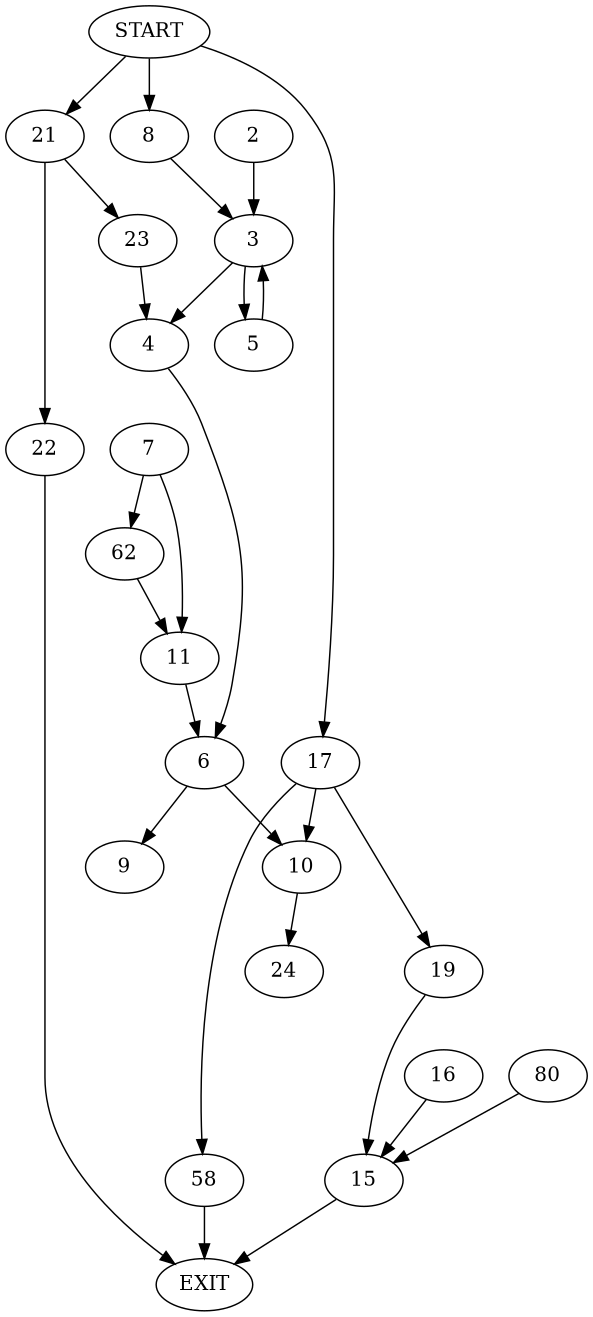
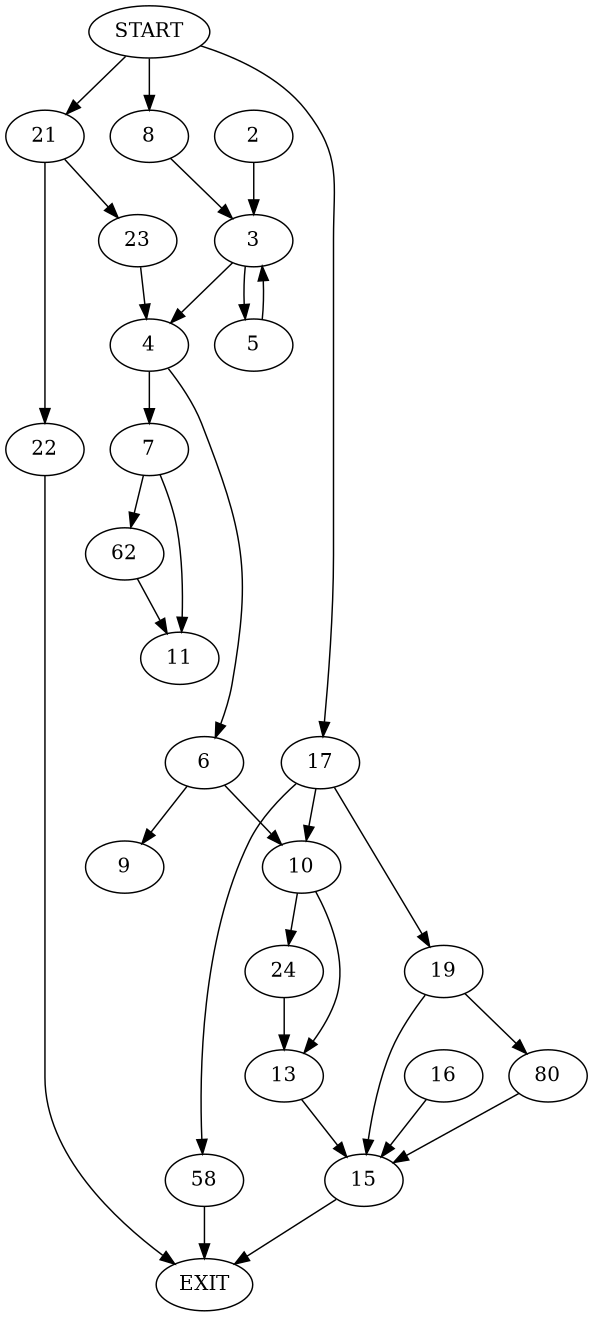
none -> (149, 390)
(190, 703) -> none
none -> (491, 1018)
none -> (284, 1076)
